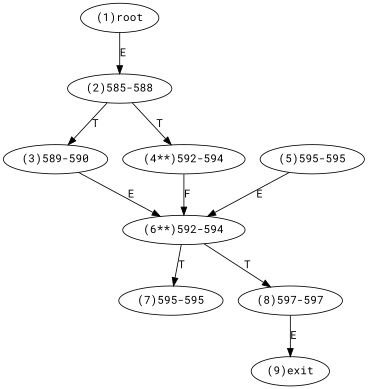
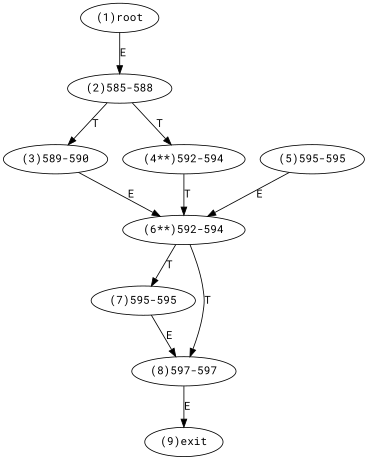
(188, 195) -> (188, 195)
none -> (161, 332)
